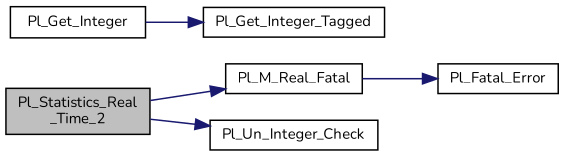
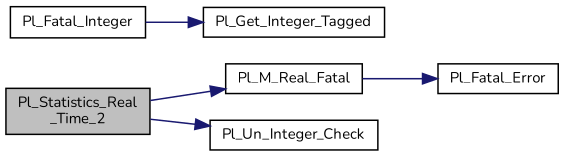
(78, 22) -> (78, 22)
